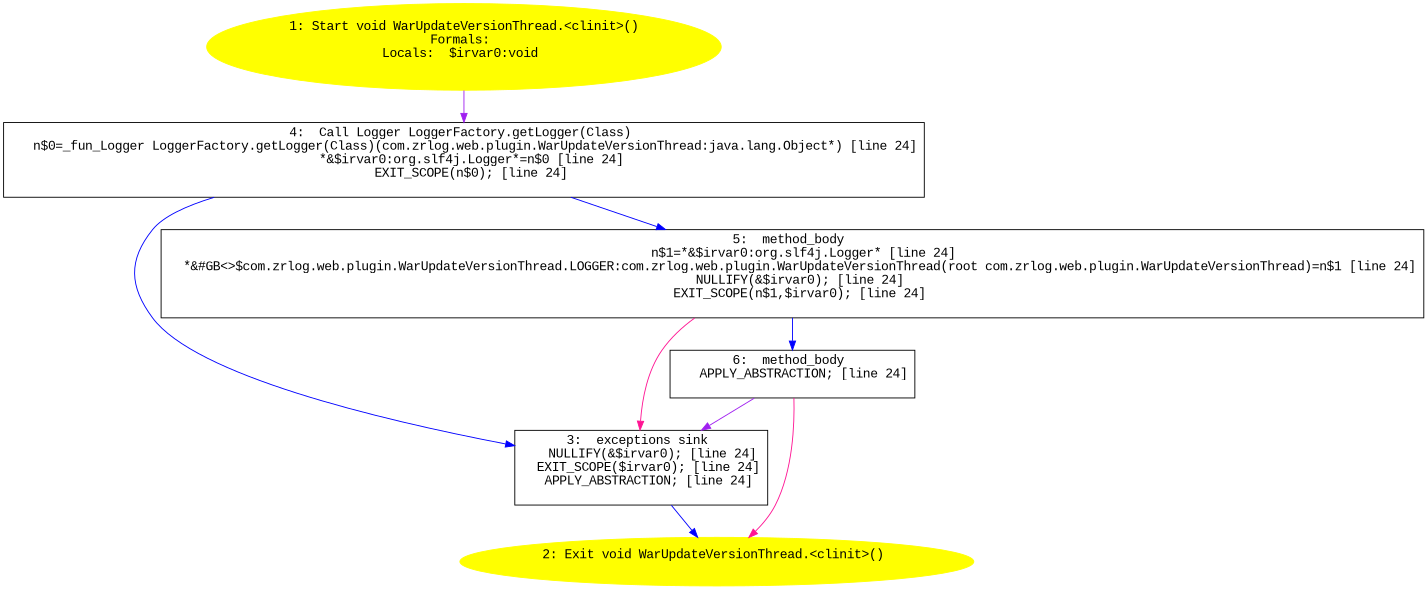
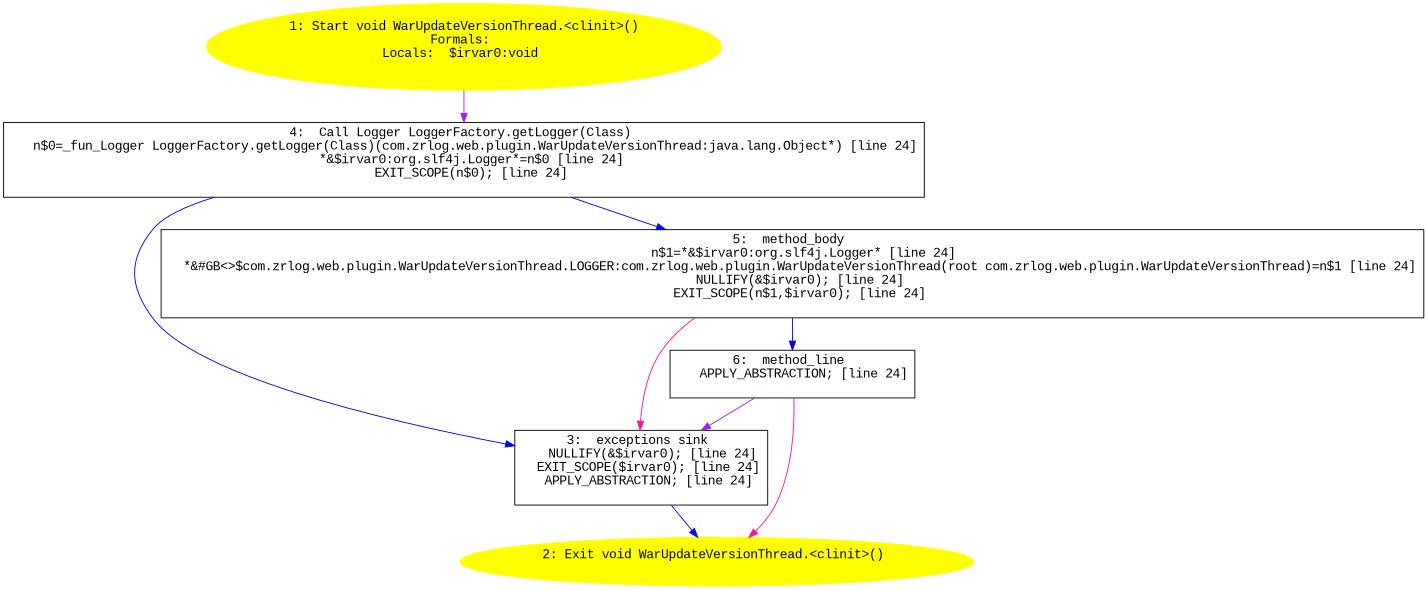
(792, 374) -> (792, 374)
